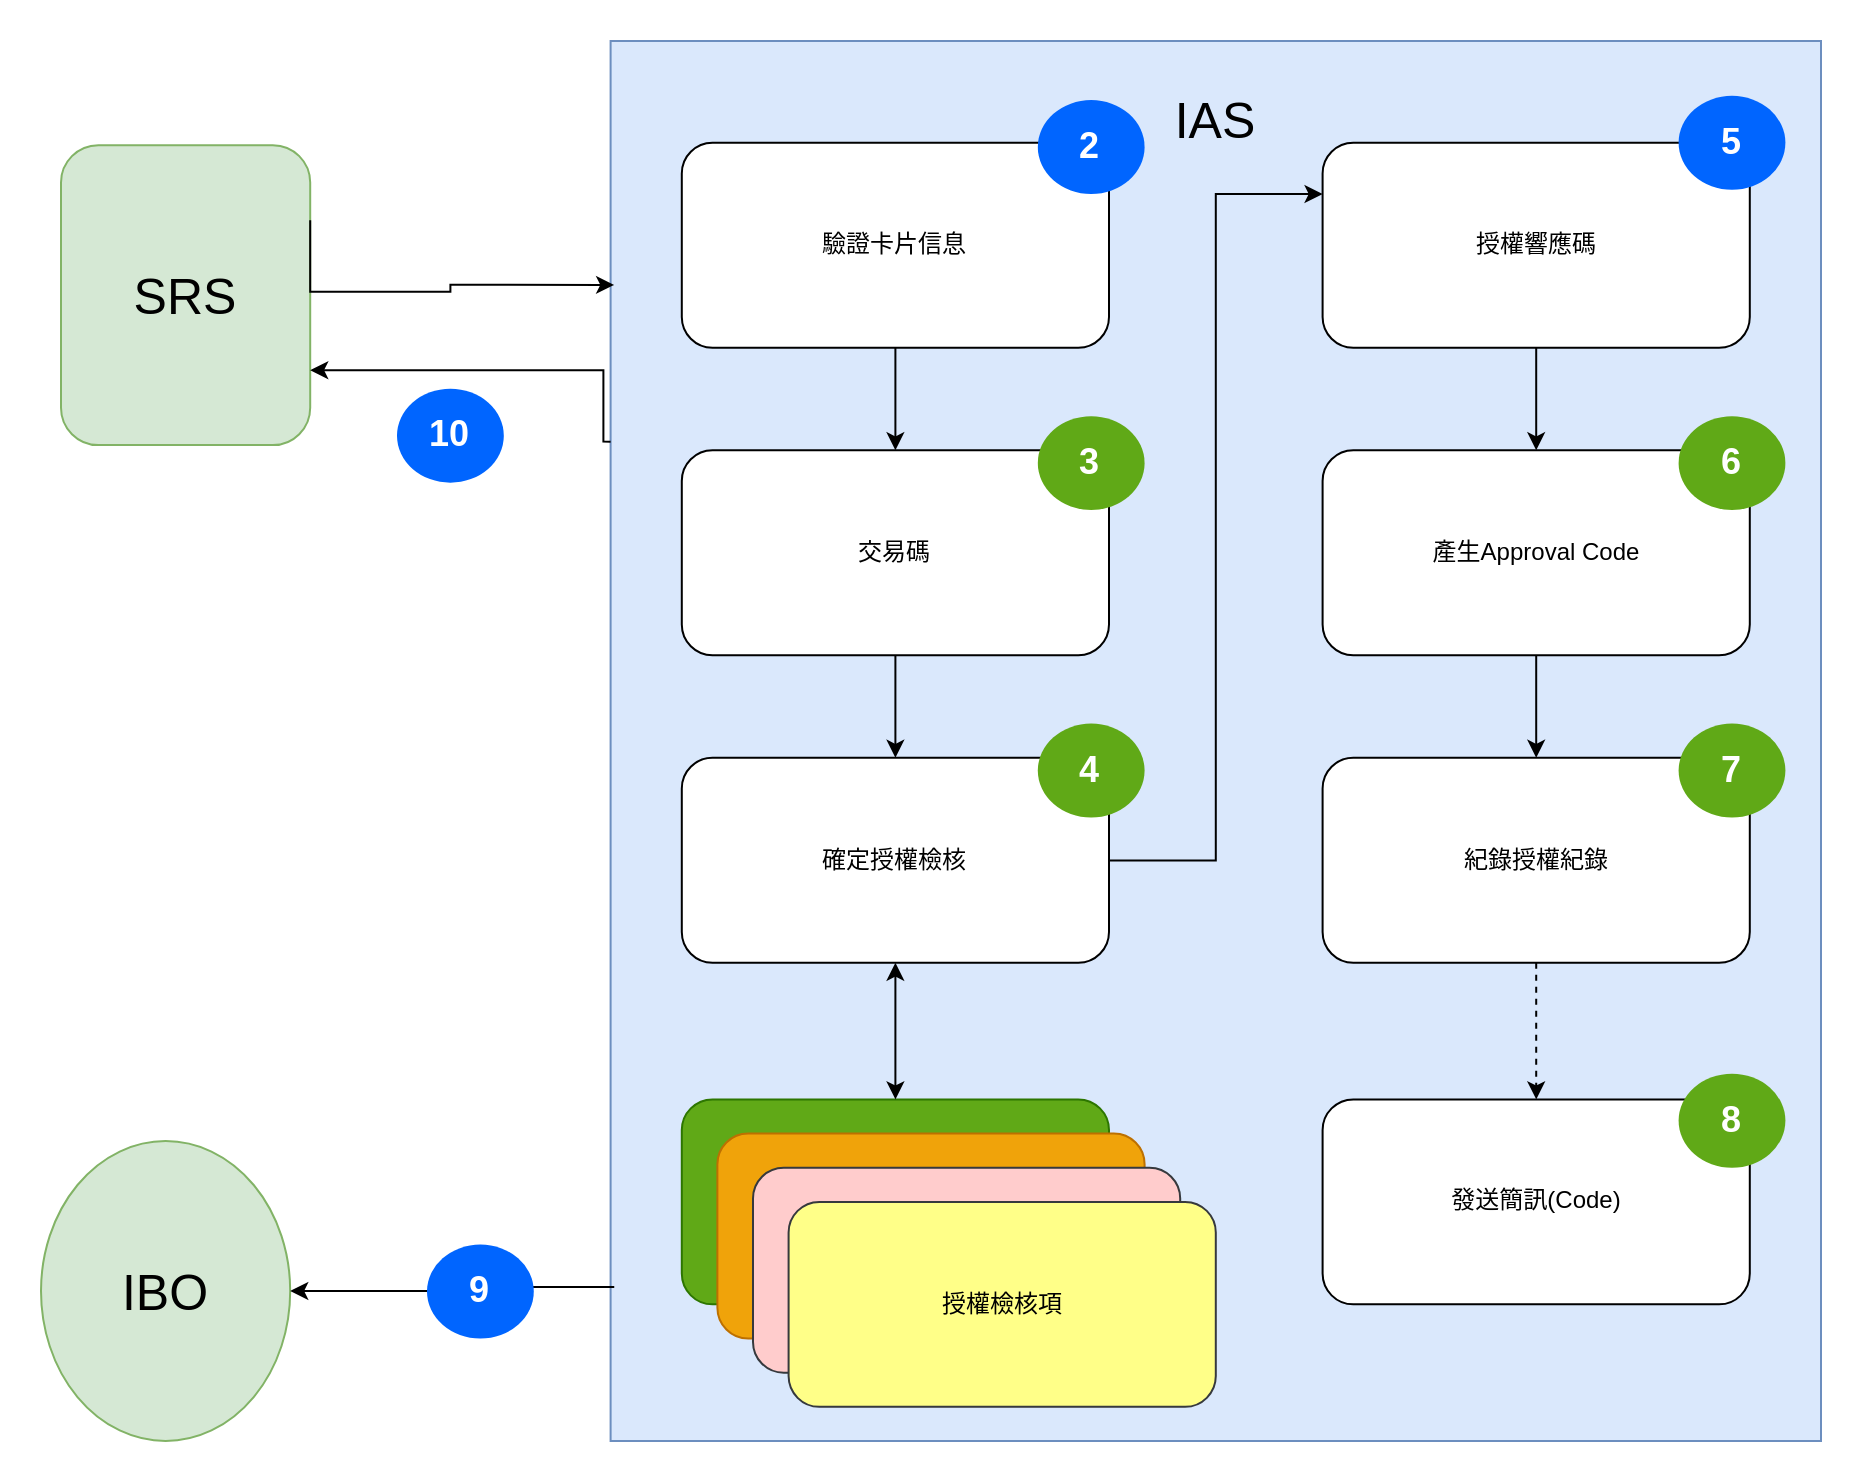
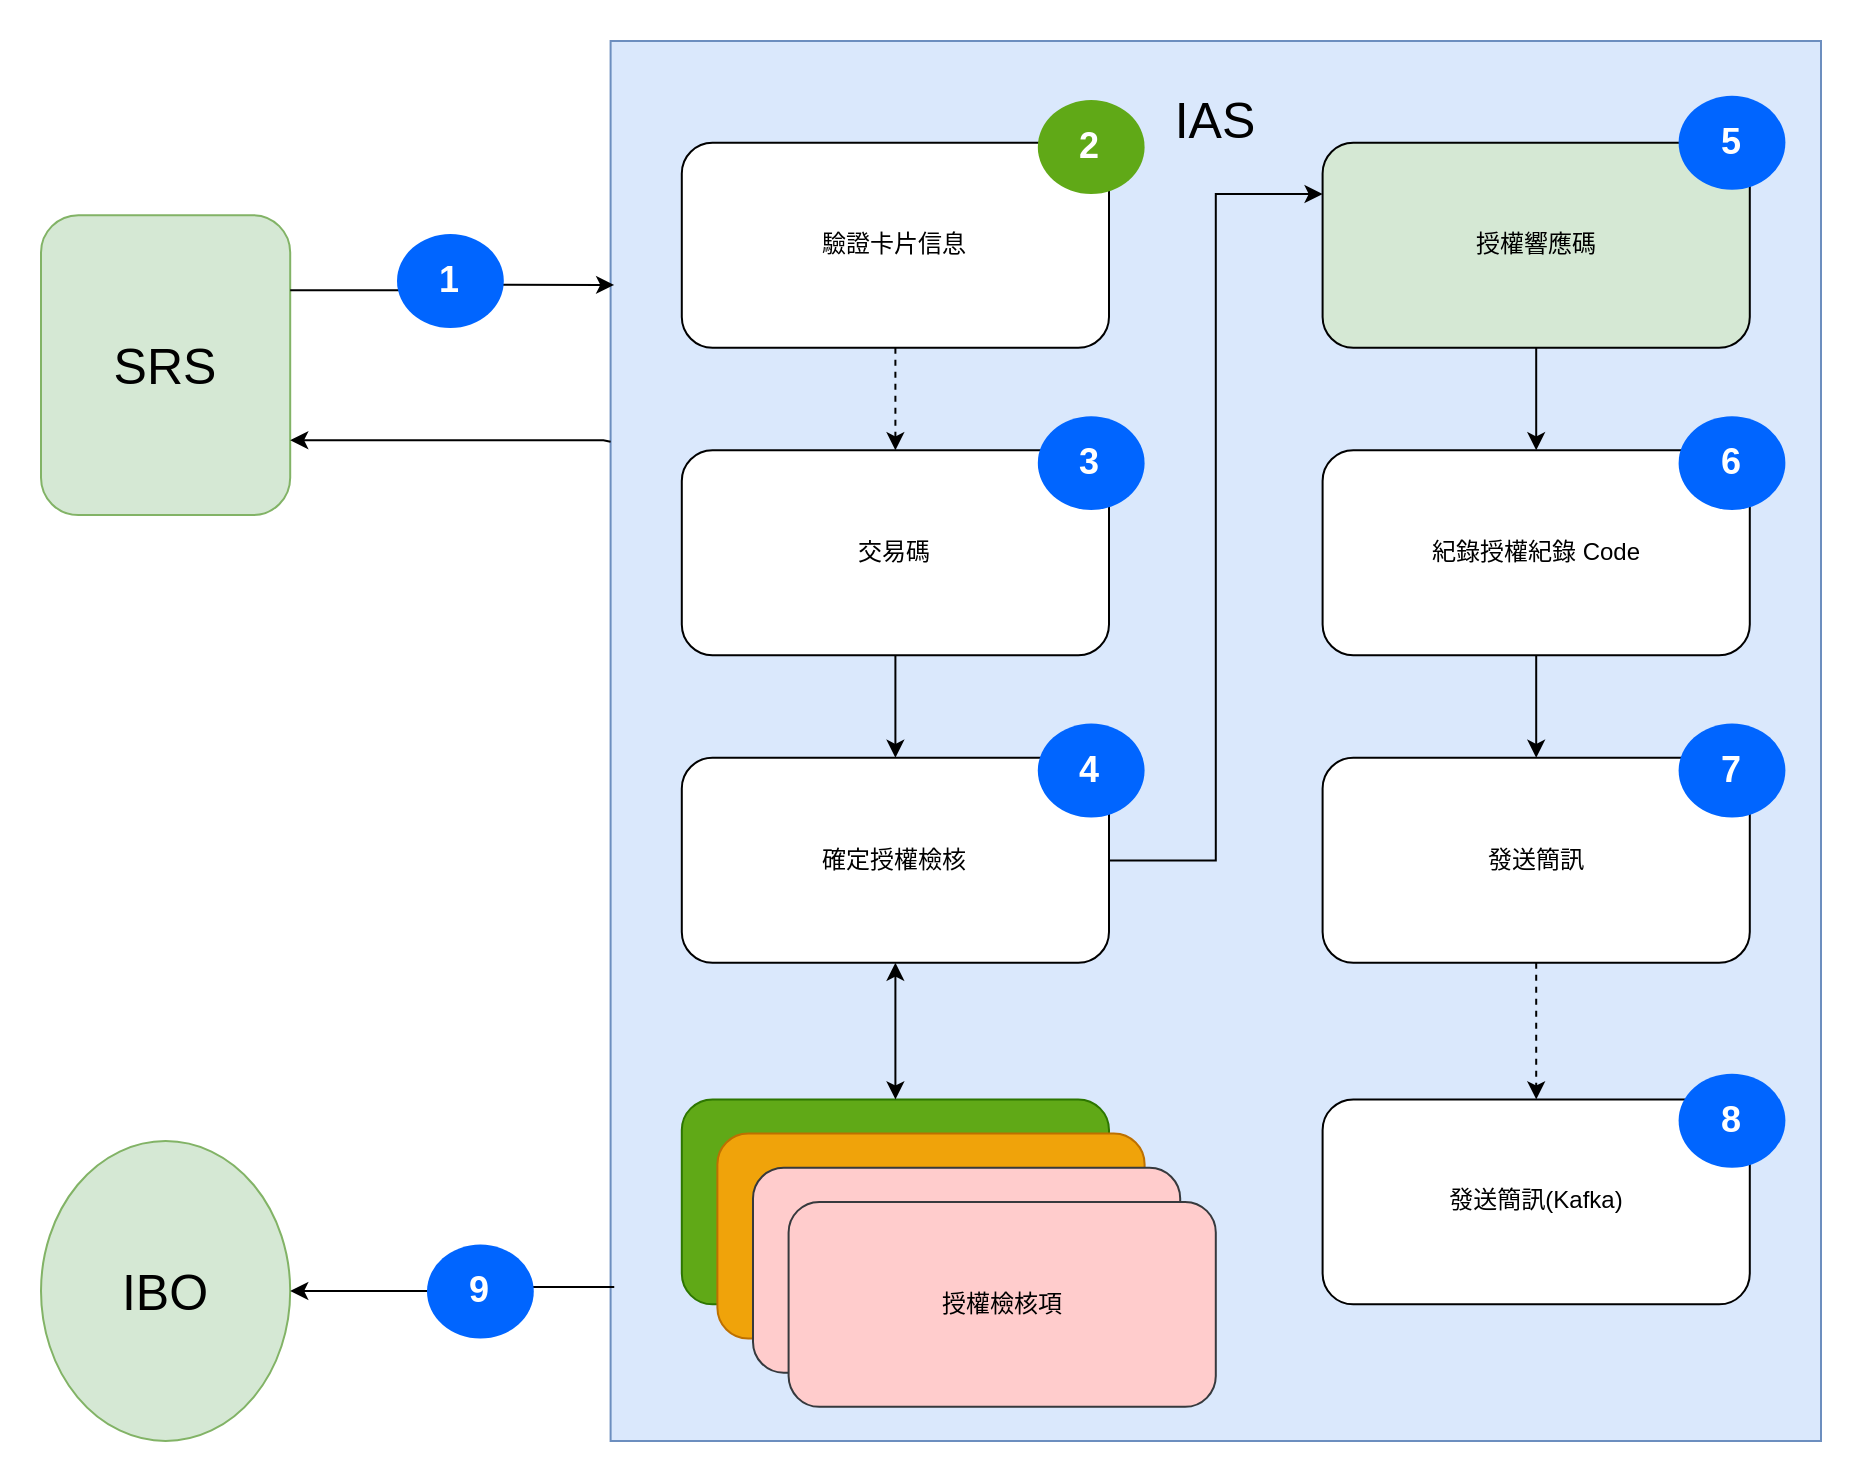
(1091, 147) -> (1091, 147)
(1536, 245) -> (1536, 245)
none -> (450, 281)
(186, 295) -> (166, 365)
(895, 392) -> (895, 392)
(450, 436) -> none
(1091, 463) -> (1091, 463)
(1732, 463) -> (1732, 463)
(1537, 553) -> (1537, 553)
(1091, 771) -> (1091, 771)
(1732, 771) -> (1732, 771)
(1537, 861) -> (1537, 861)
(1732, 1121) -> (1732, 1121)
(1537, 1201) -> (1537, 1201)
(1002, 1304) -> (1002, 1304)
